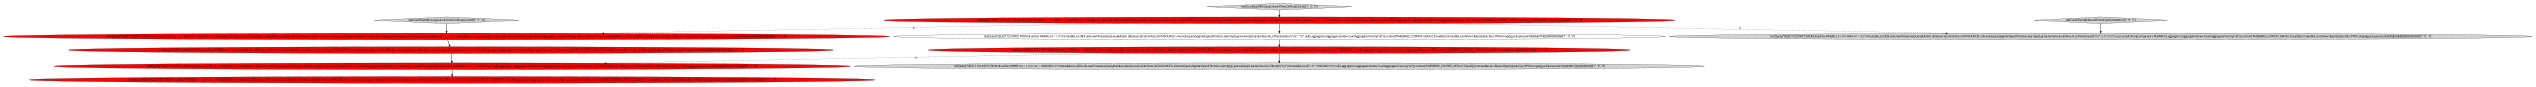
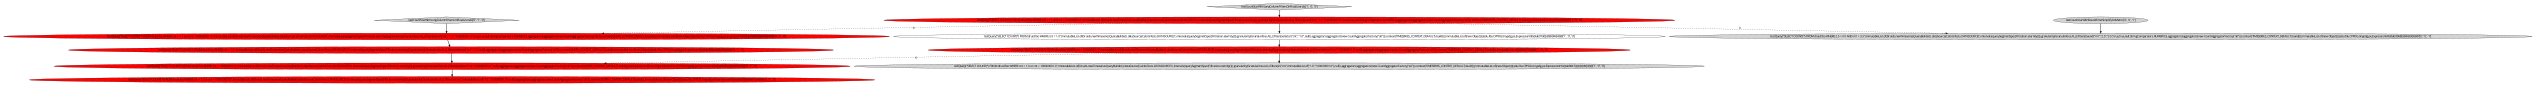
(2101, 20) -> (2101, 20)
